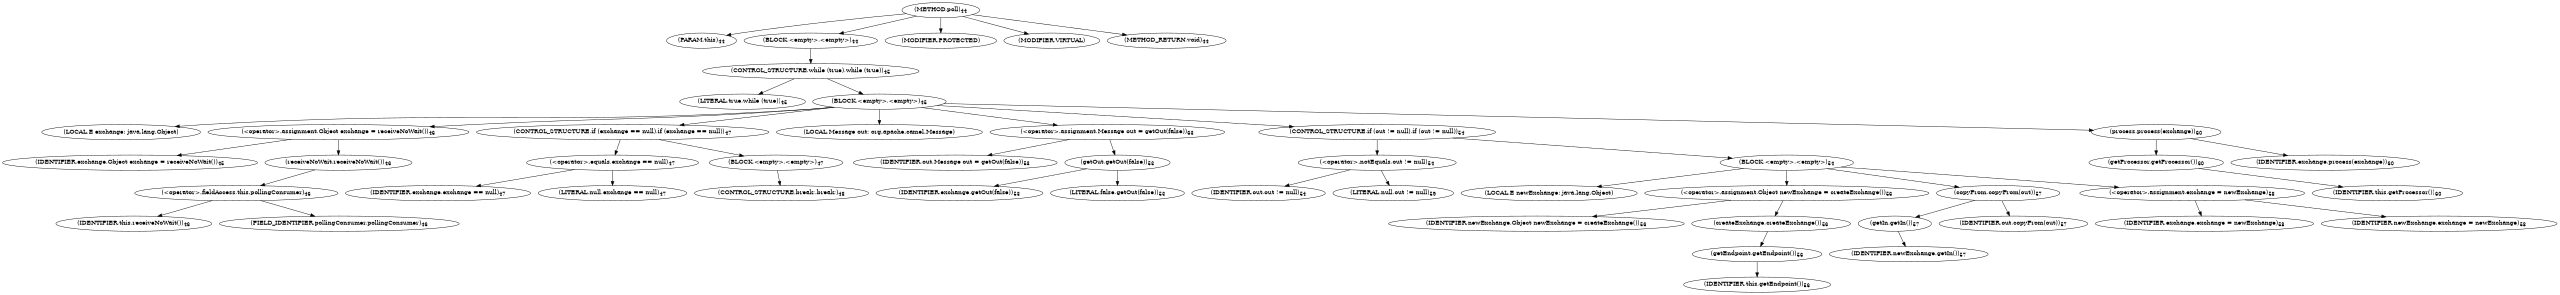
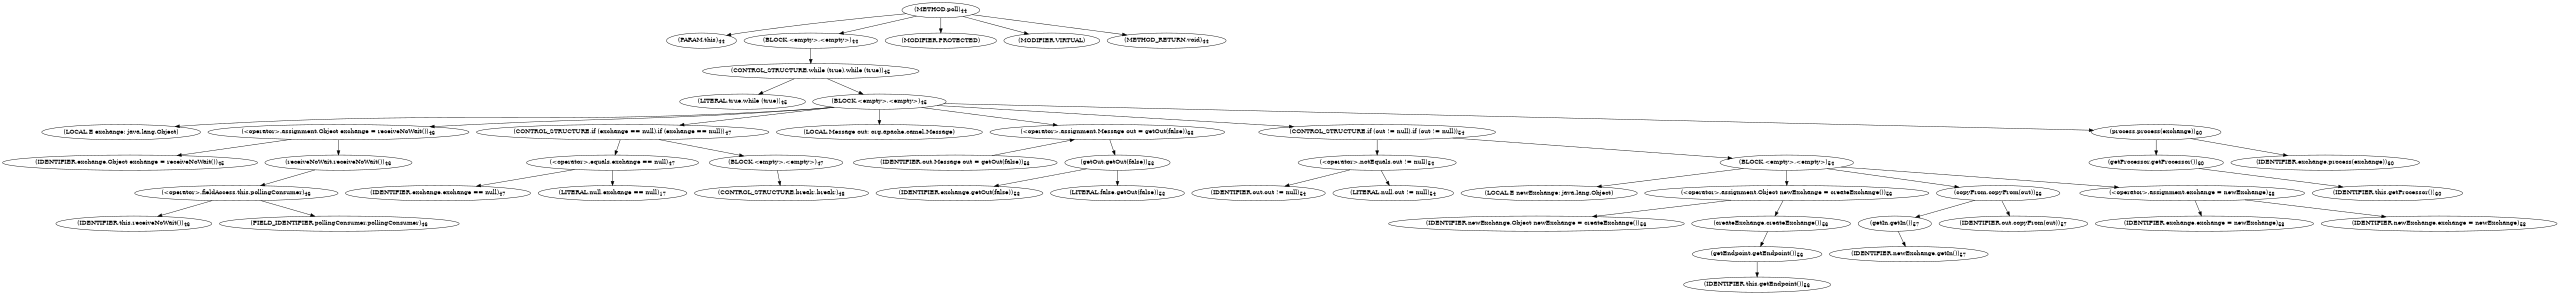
(1031, 147) -> (1031, 148)
(663, 193) -> (663, 193)
(1433, 193) -> (1433, 193)
(2039, 193) -> (2039, 193)
